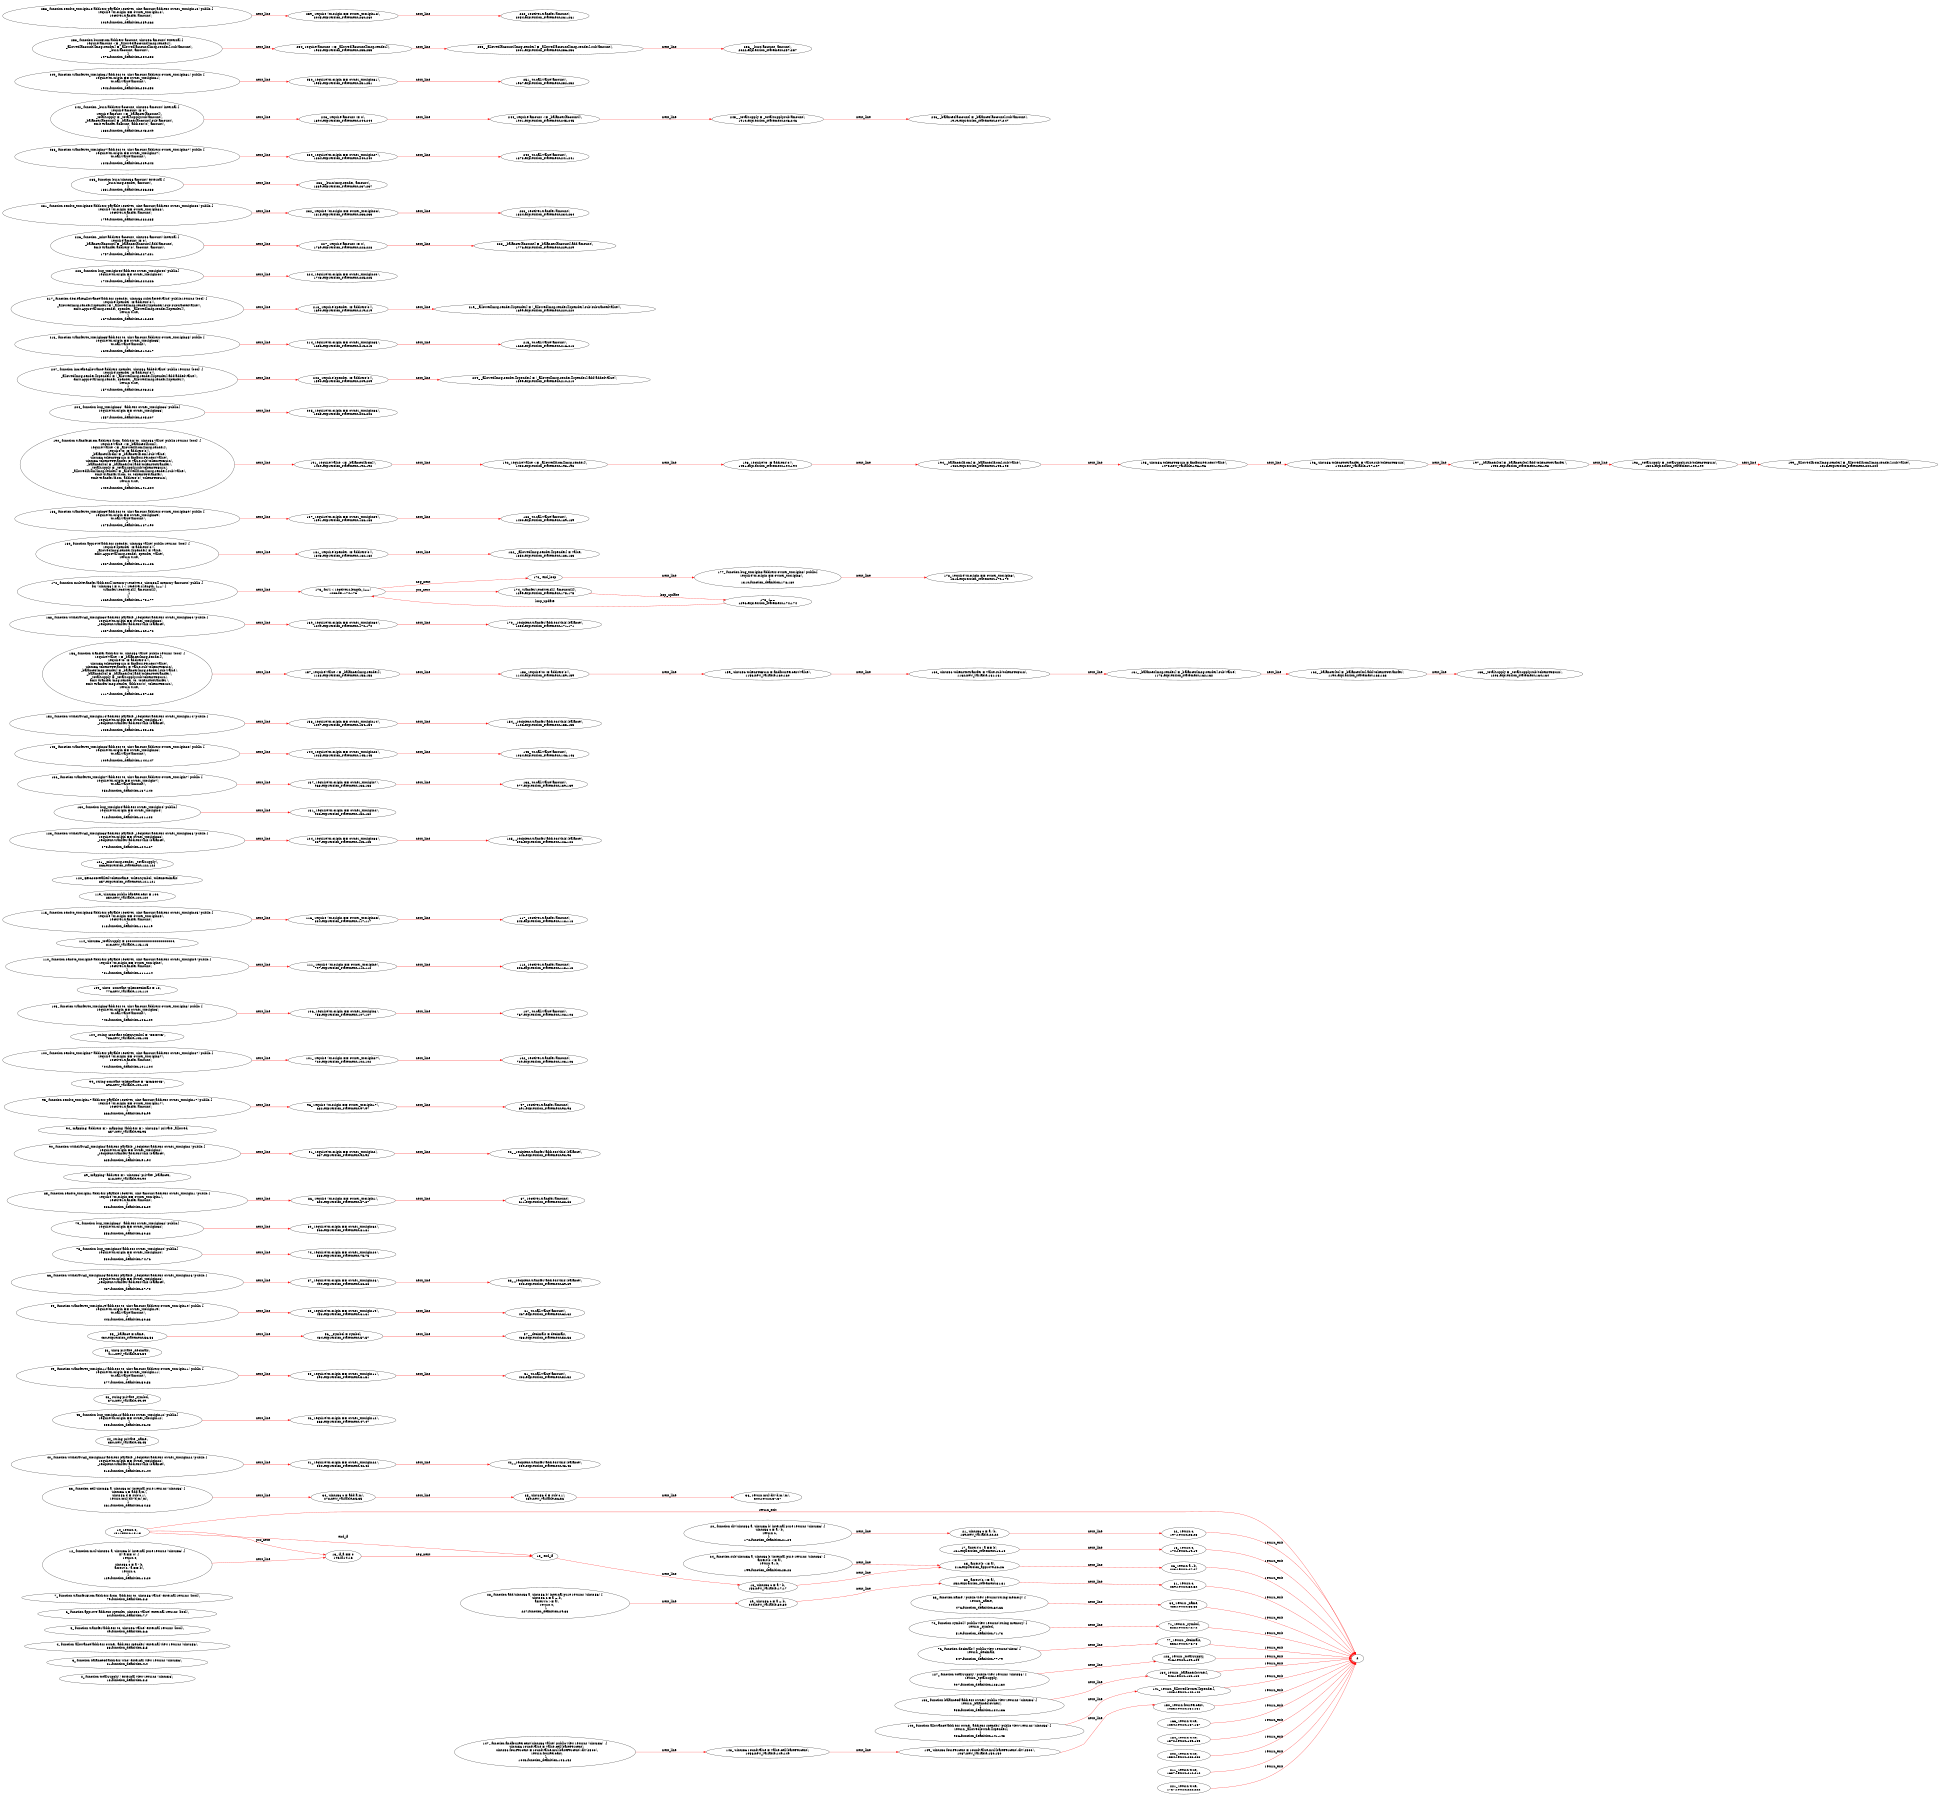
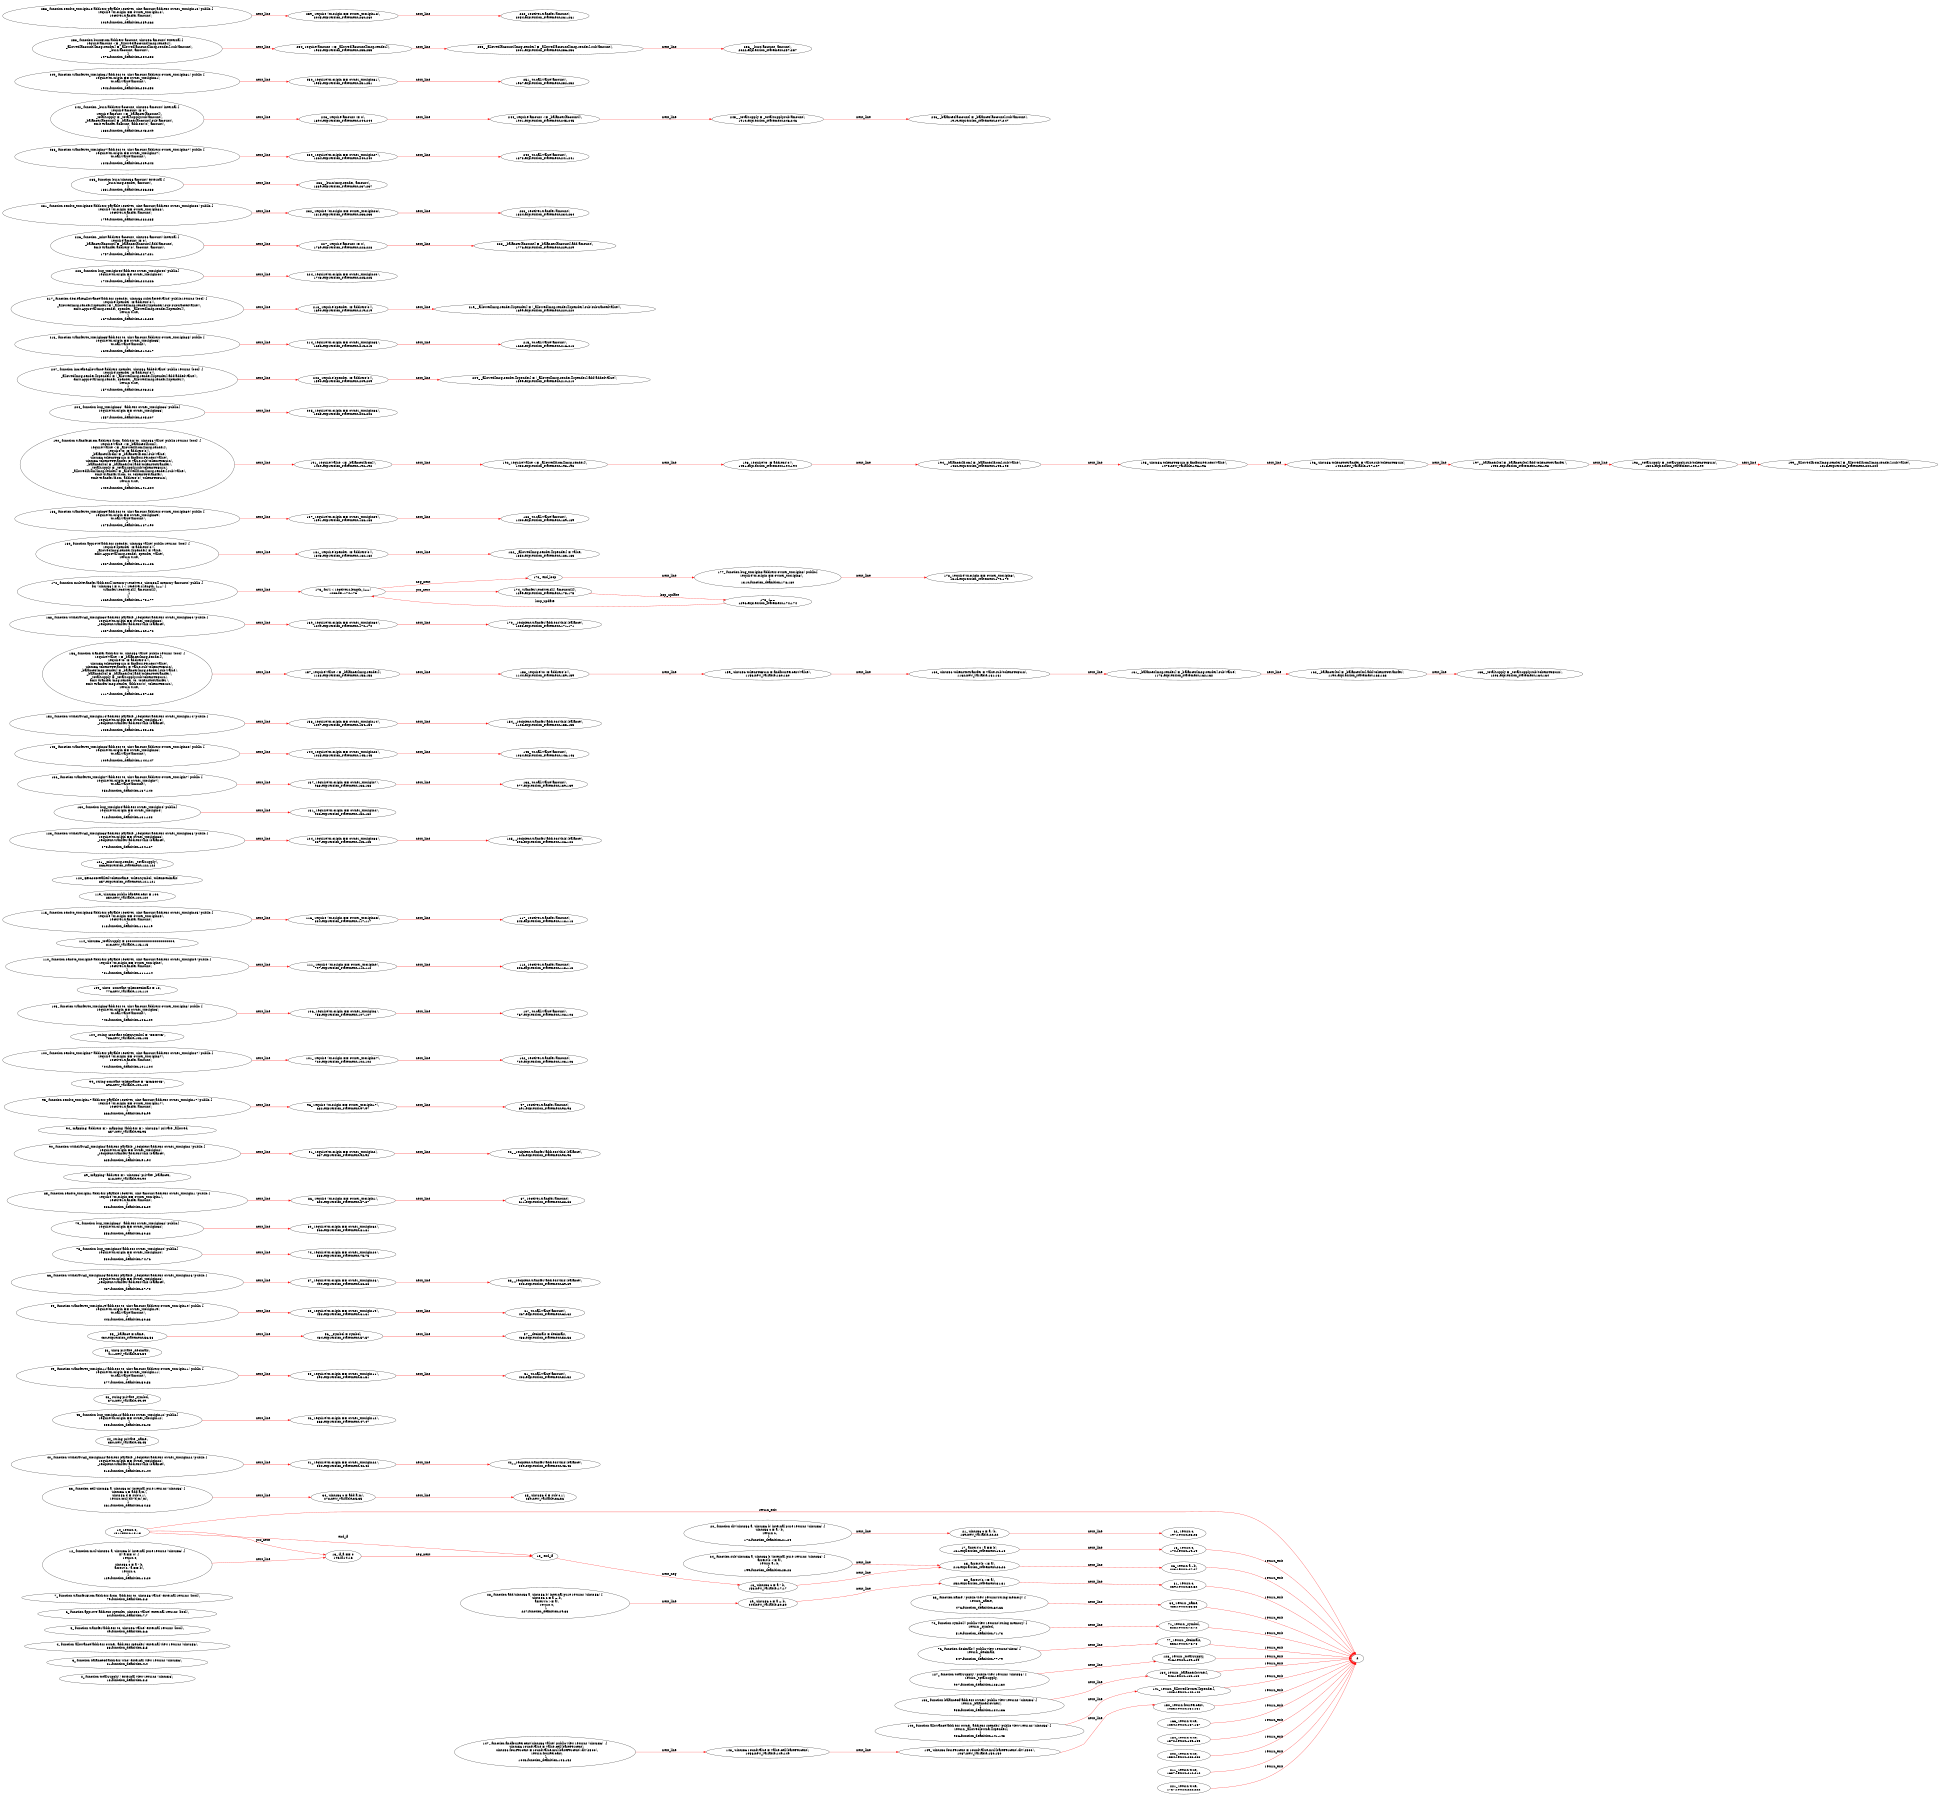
(768, 1497) -> none
(979, 1566) -> (979, 1566)
(1299, 1567) -> none
(669, 1574) -> (669, 1574)
